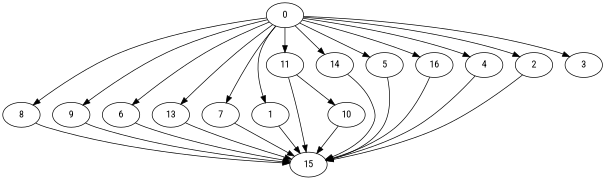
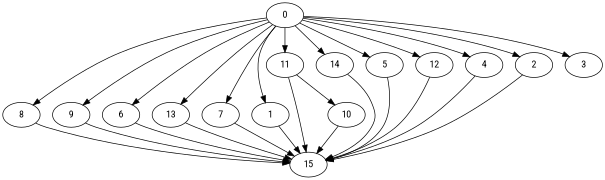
(434, 65) -> (434, 65)
